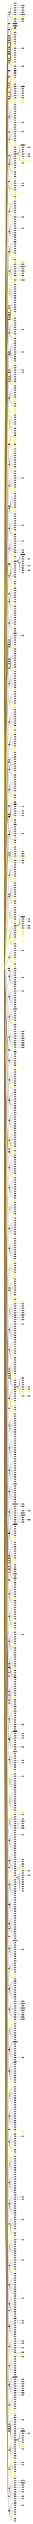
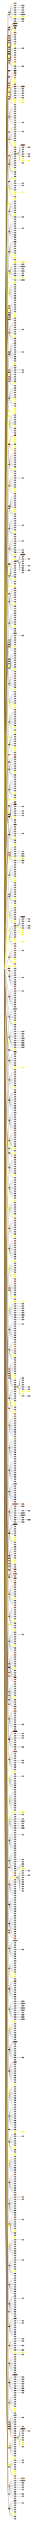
(15, 2339) -> none
